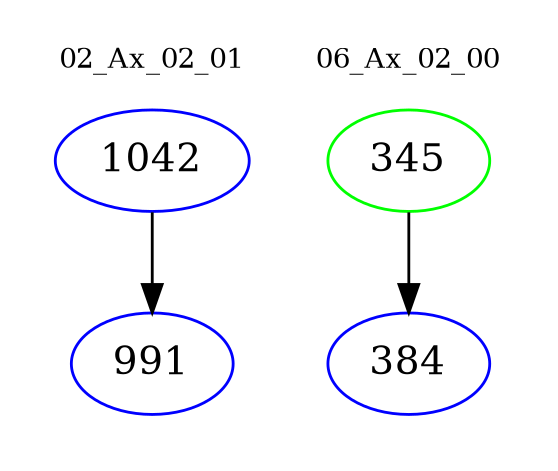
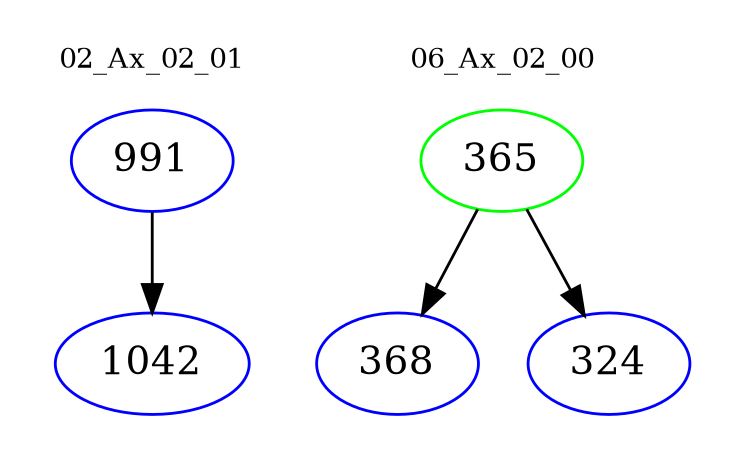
(409, 161) -> (502, 161)
(152, 248) -> (152, 248)
none -> (398, 364)
(409, 364) -> (609, 364)
